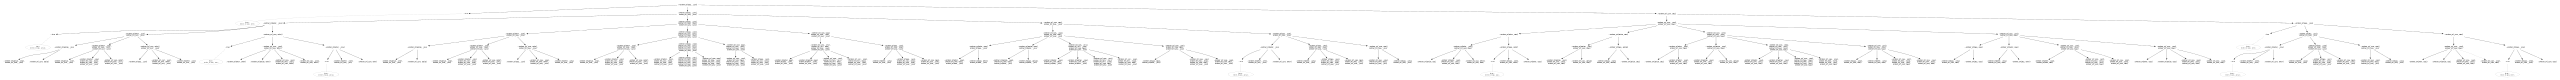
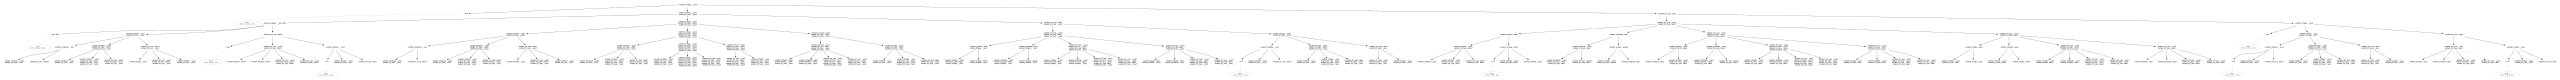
none -> (1175, 62)
none -> (2070, 62)
